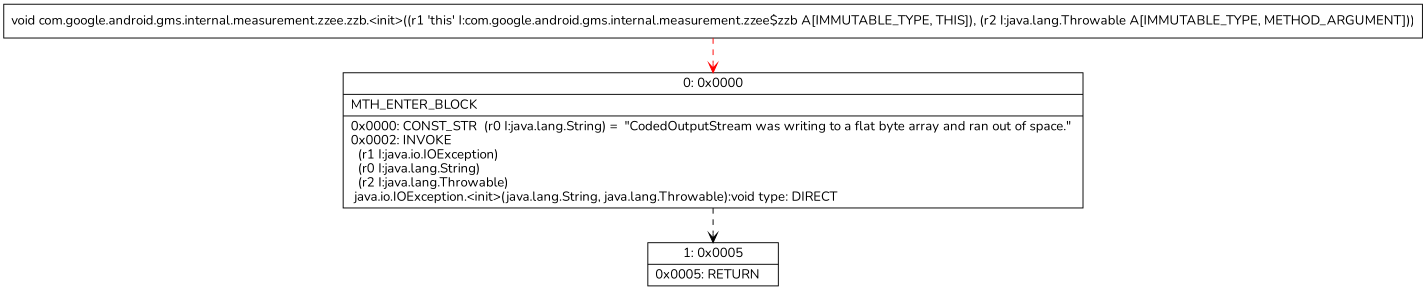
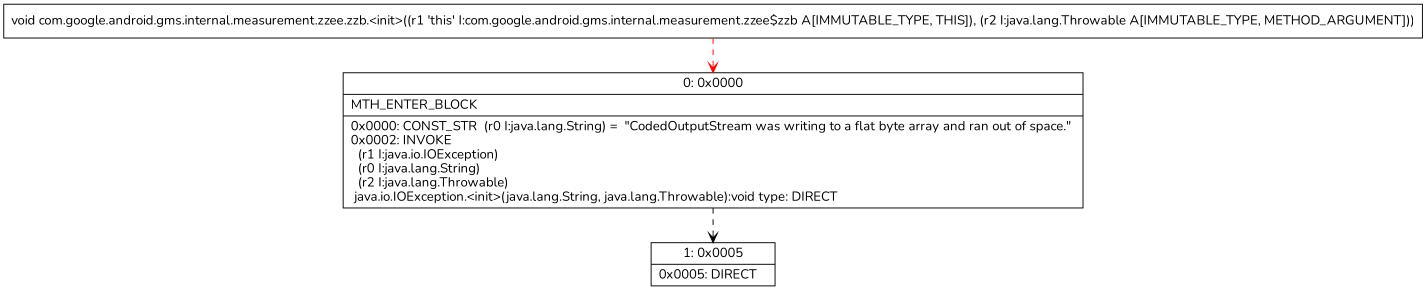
(713, 275) -> (713, 275)
